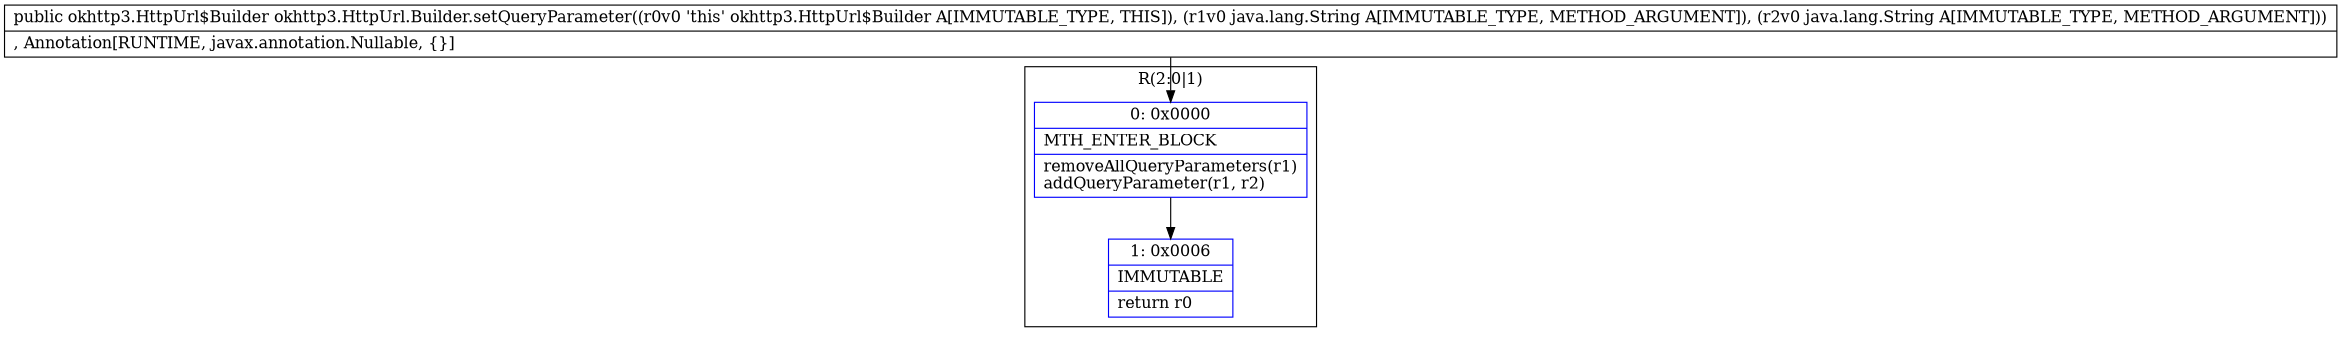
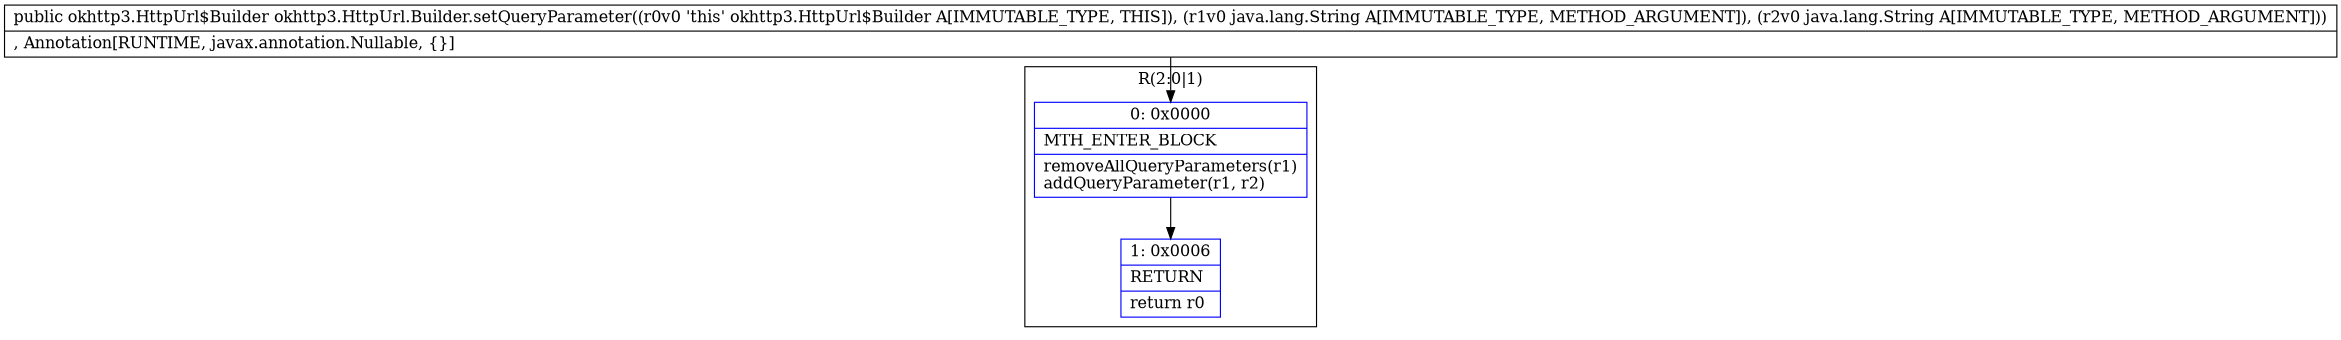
(1171, 278) -> (1167, 278)
